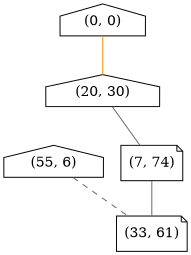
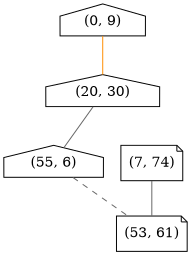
(103, 22) -> (103, 22)
(126, 126) -> (79, 127)
(152, 234) -> (152, 234)
